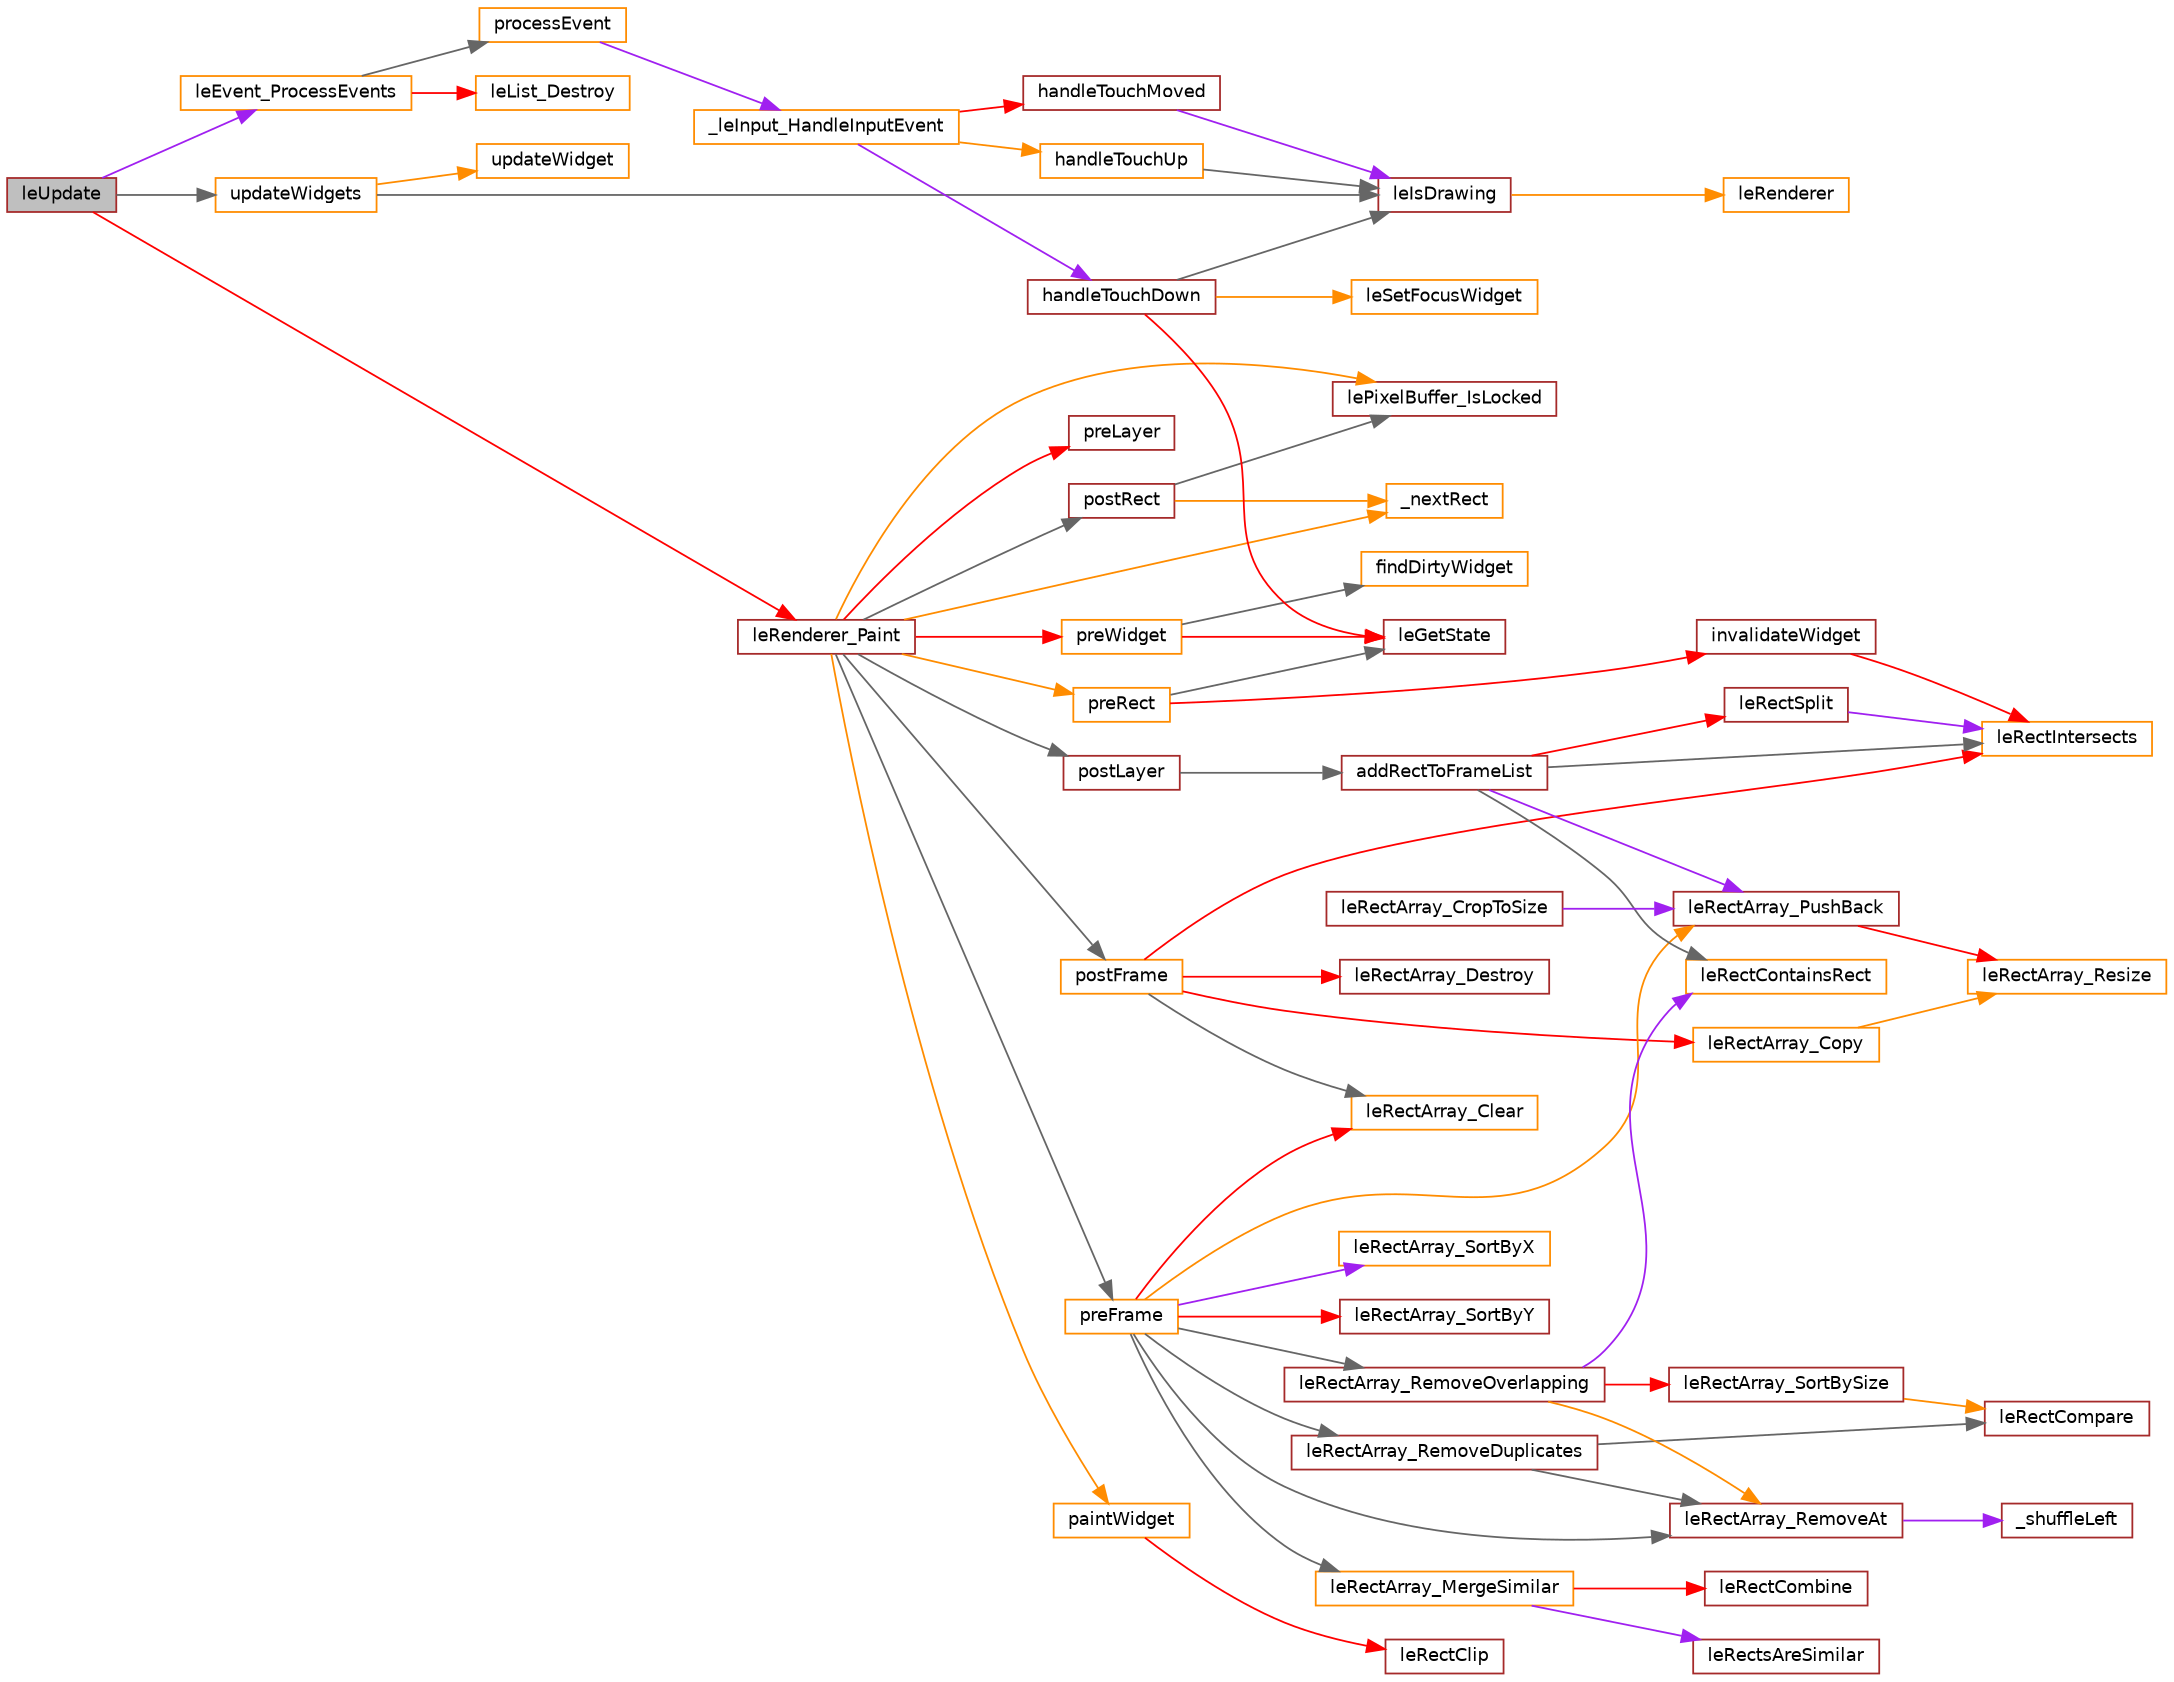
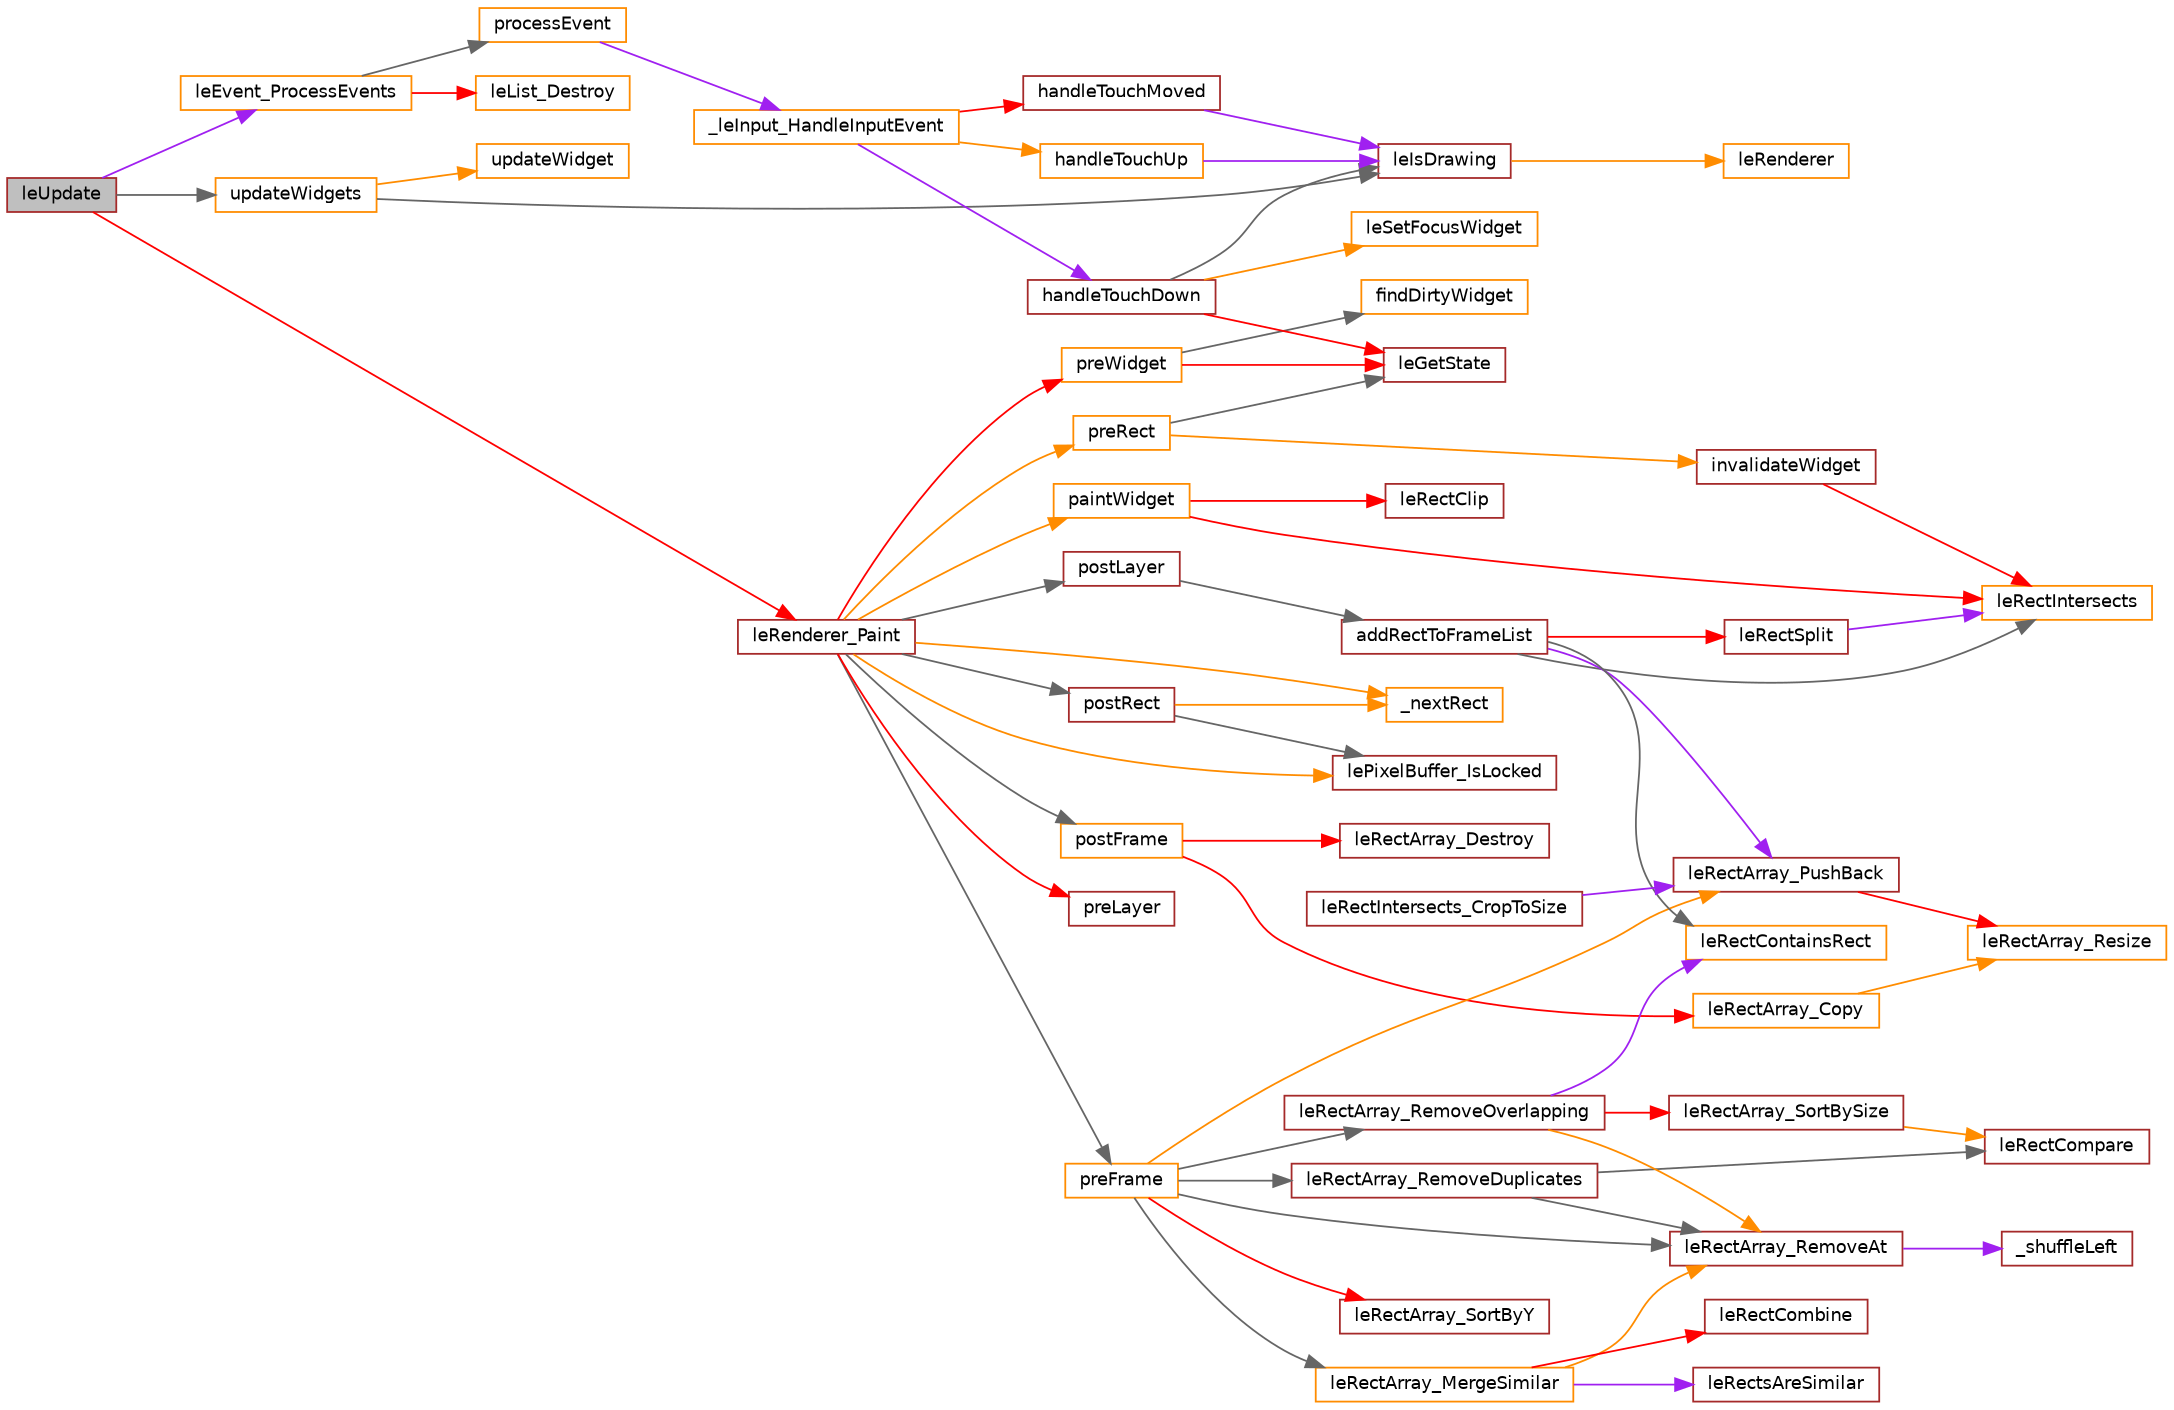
(1282, 178) -> (1281, 161)
(1429, 689) -> (1424, 448)
(1499, 826) -> (1575, 569)
(1445, 909) -> (1445, 909)
(1445, 1113) -> none
(1445, 1249) -> none
none -> (1632, 1326)
